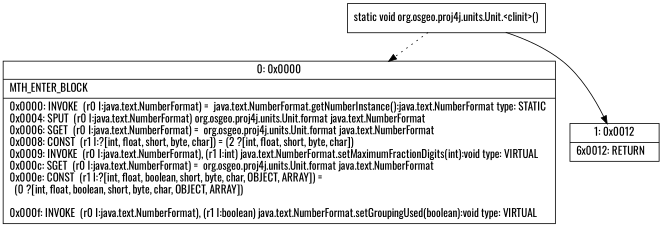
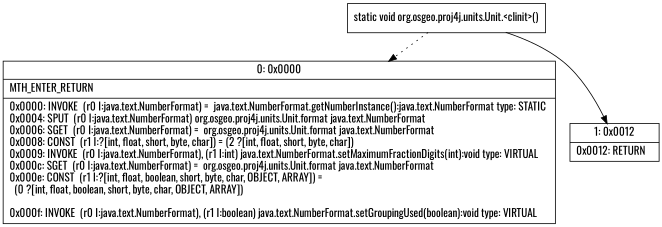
(49, 88) -> (52, 88)
(615, 151) -> (615, 151)
